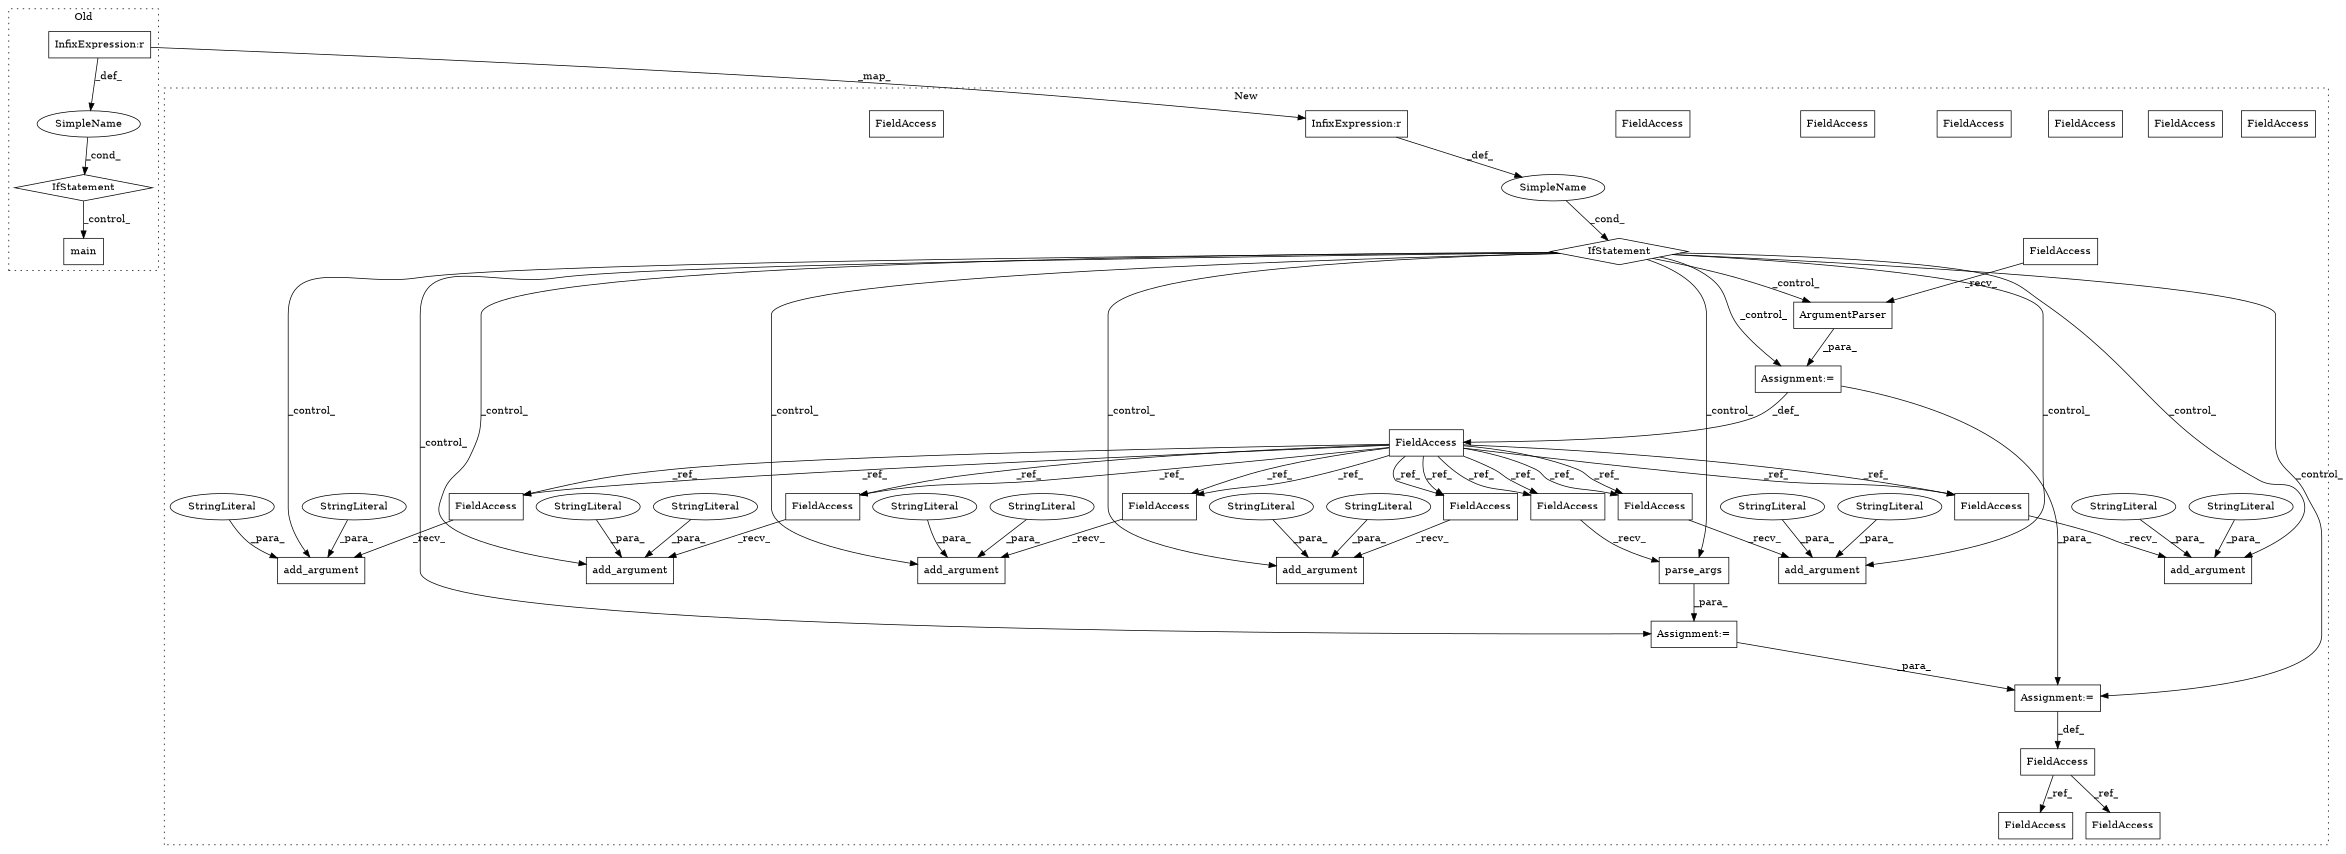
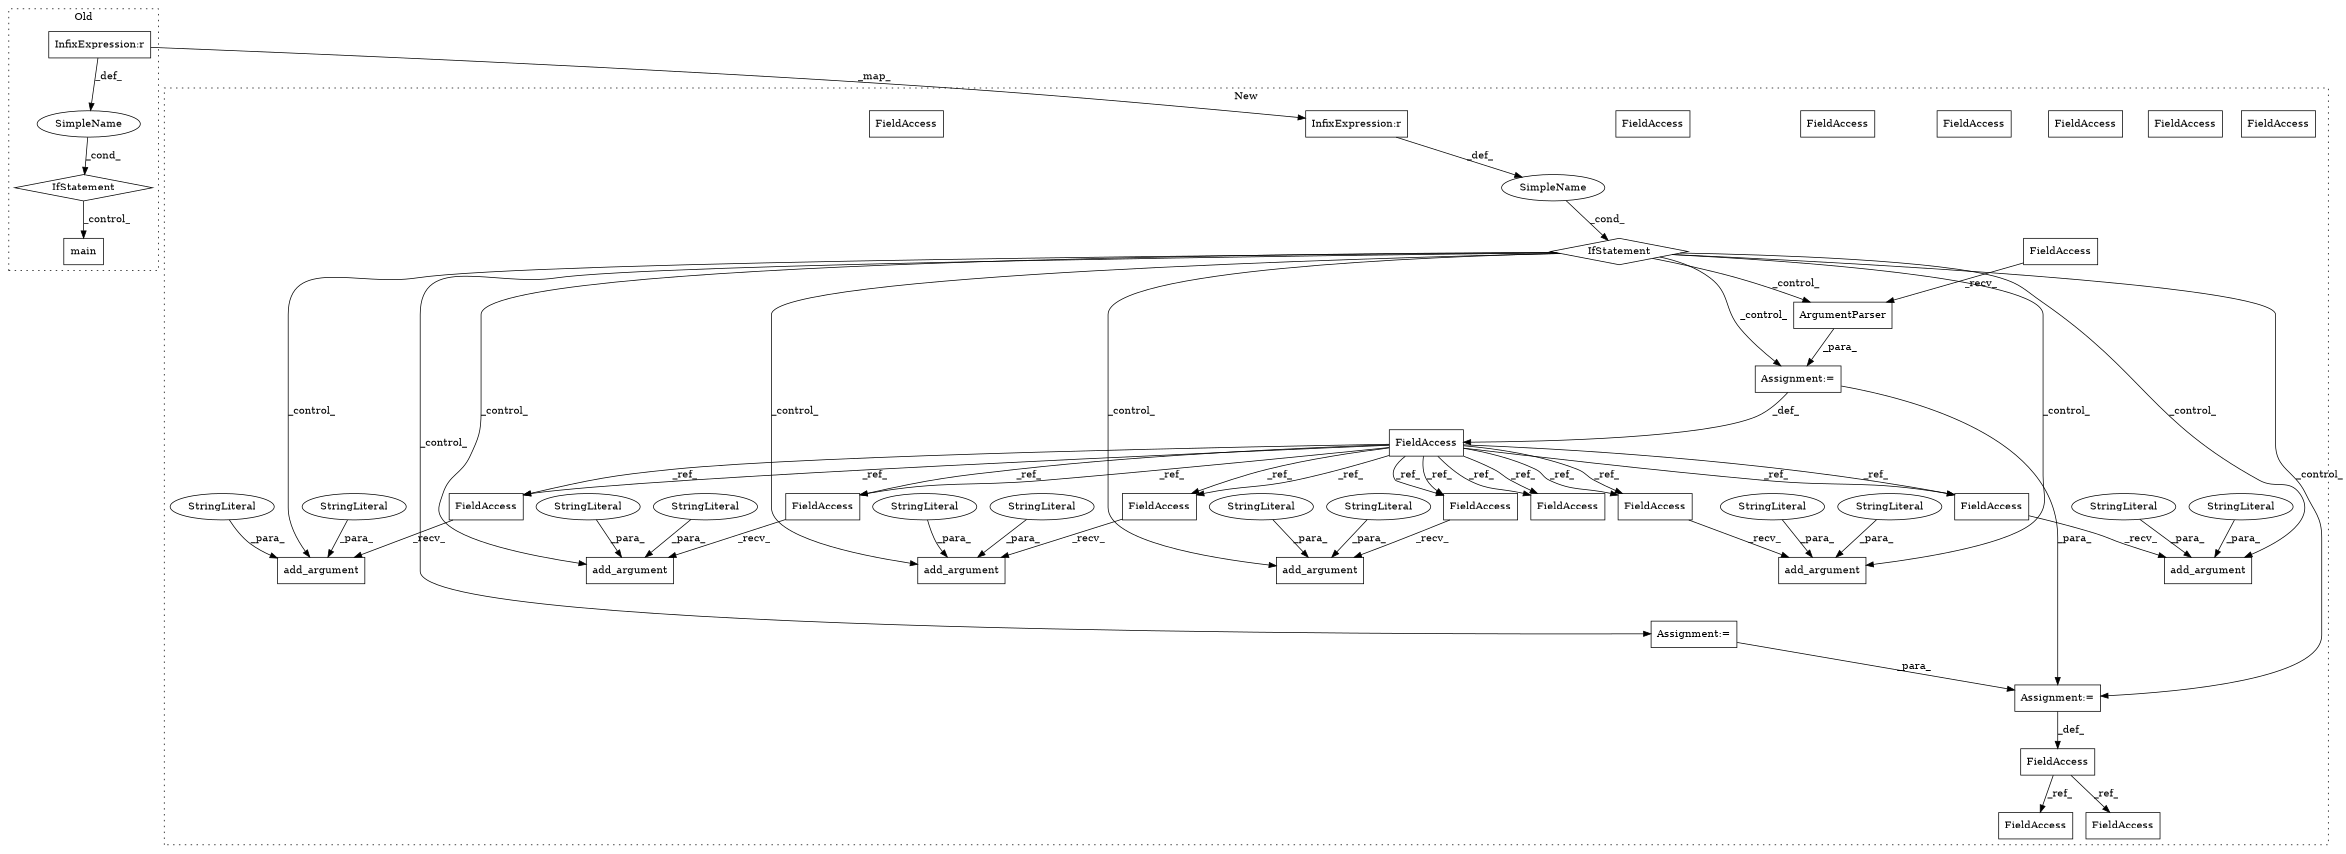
(1694, 571) -> none
